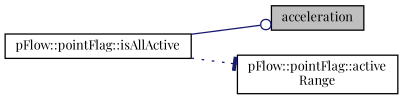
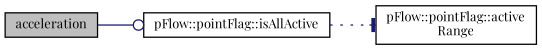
(226, 30) -> (116, 25)
